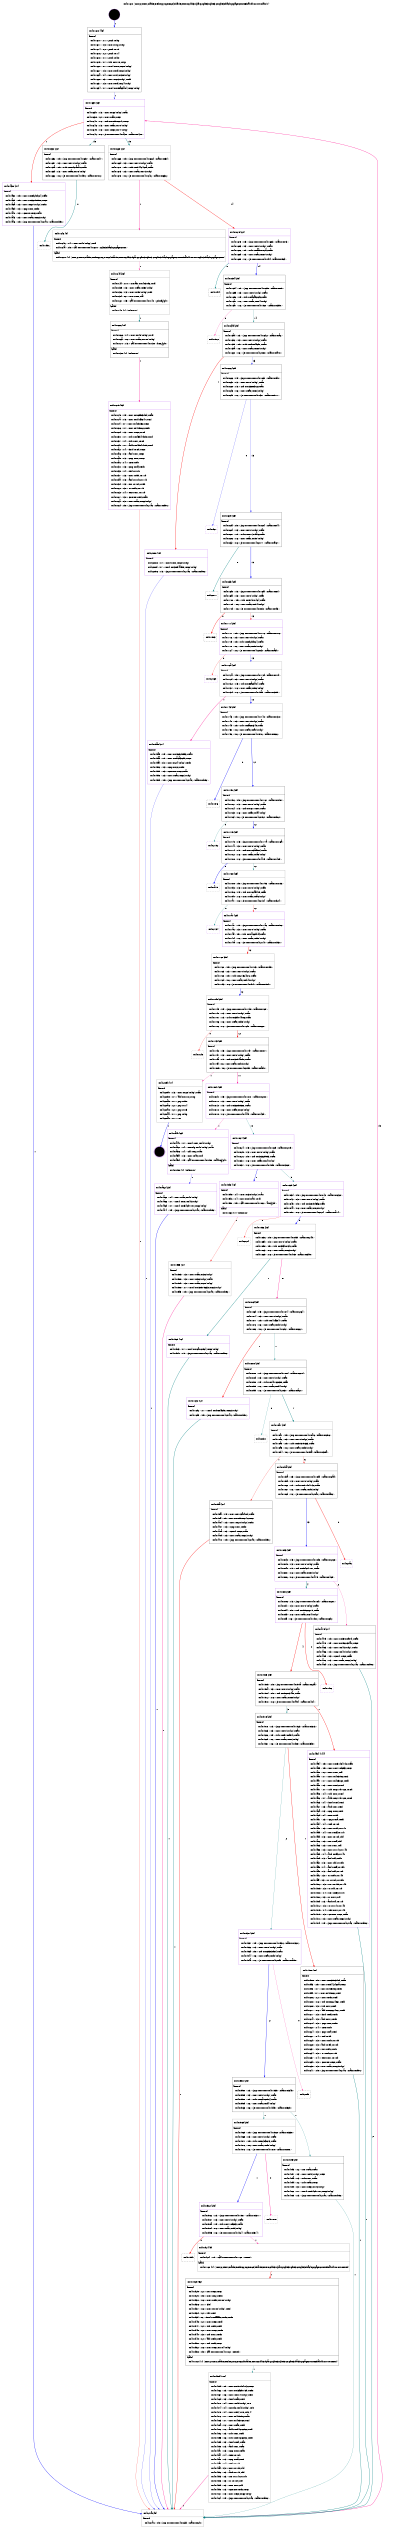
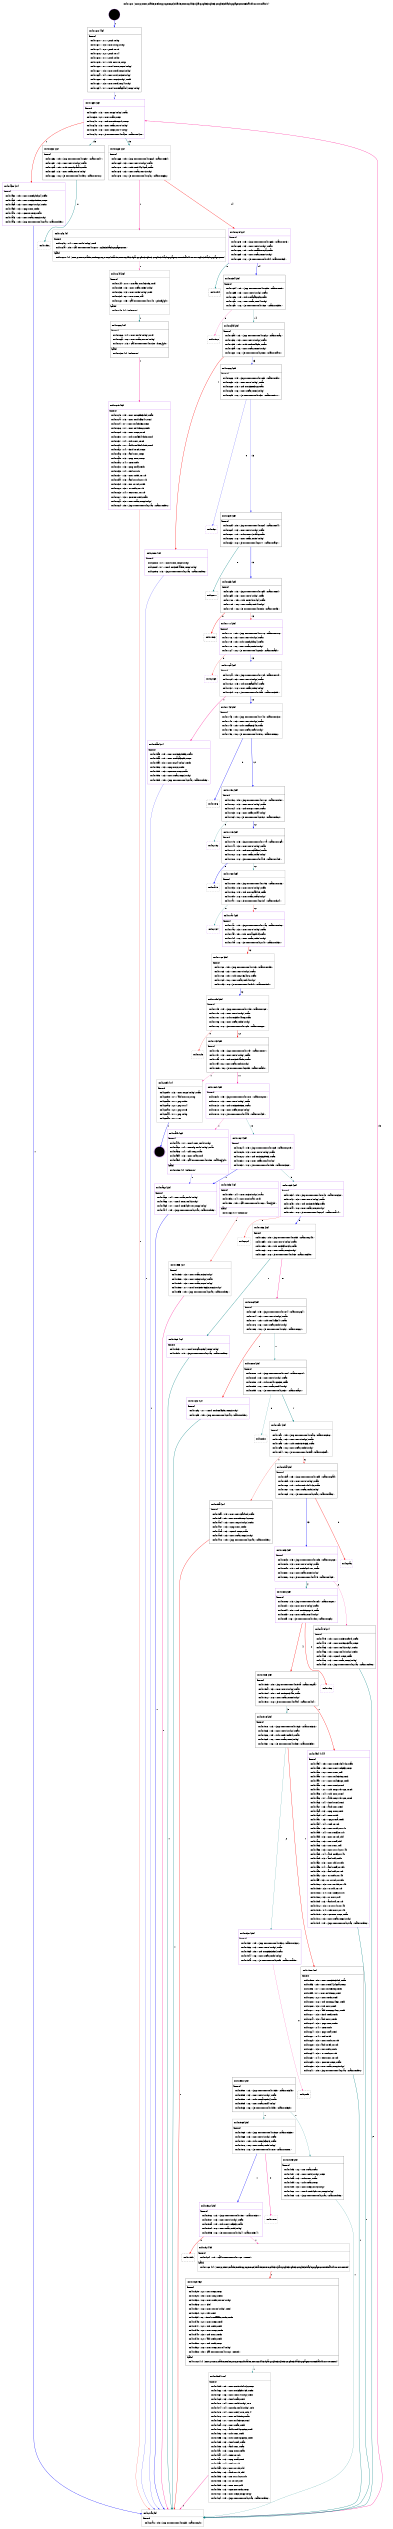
(256, 1175) -> (226, 1176)
(267, 2020) -> none
